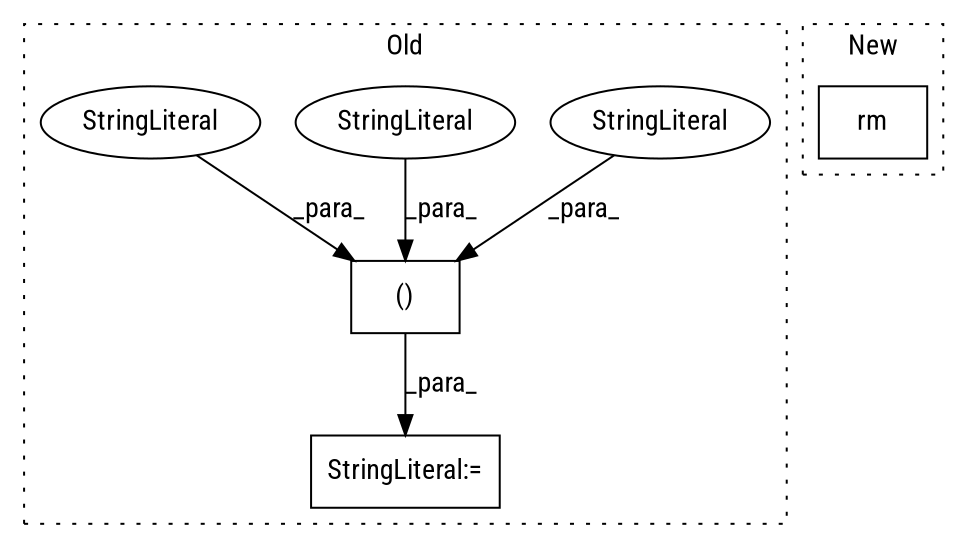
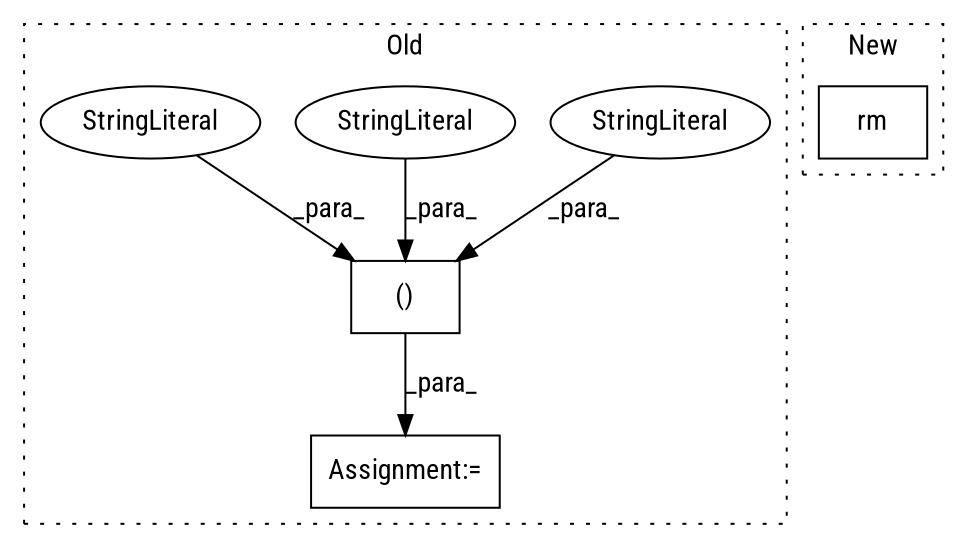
(405, 472) -> (405, 472)
